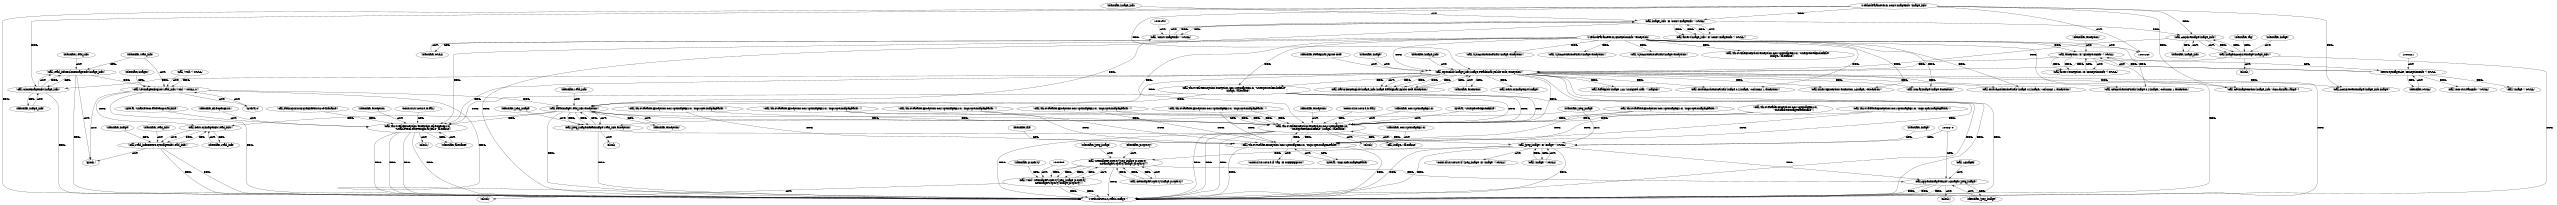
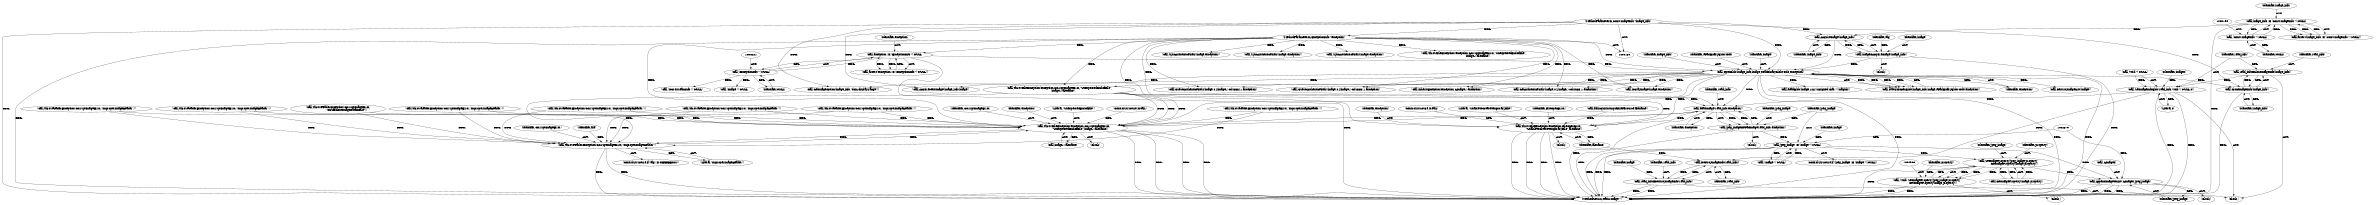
(1785, 14) -> (1466, 30)
(2408, 72) -> (751, 72)
(223, 99) -> (2171, 99)
(395, 116) -> (1652, 154)
(602, 163) -> (1582, 163)
(522, 196) -> none
